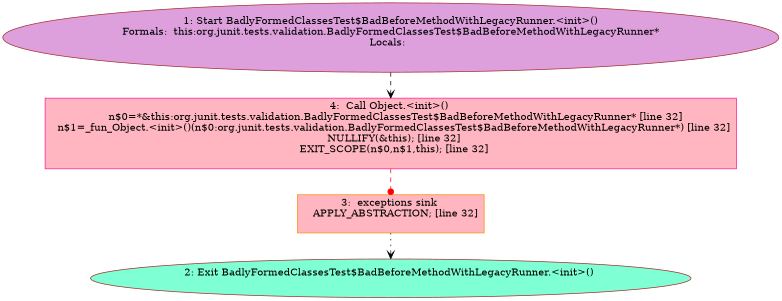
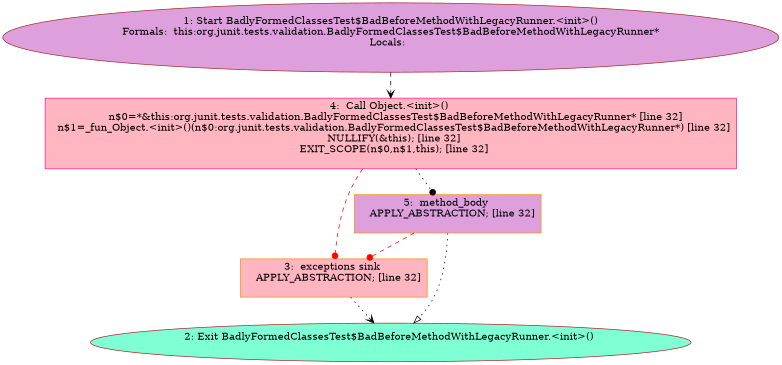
none -> (448, 214)
